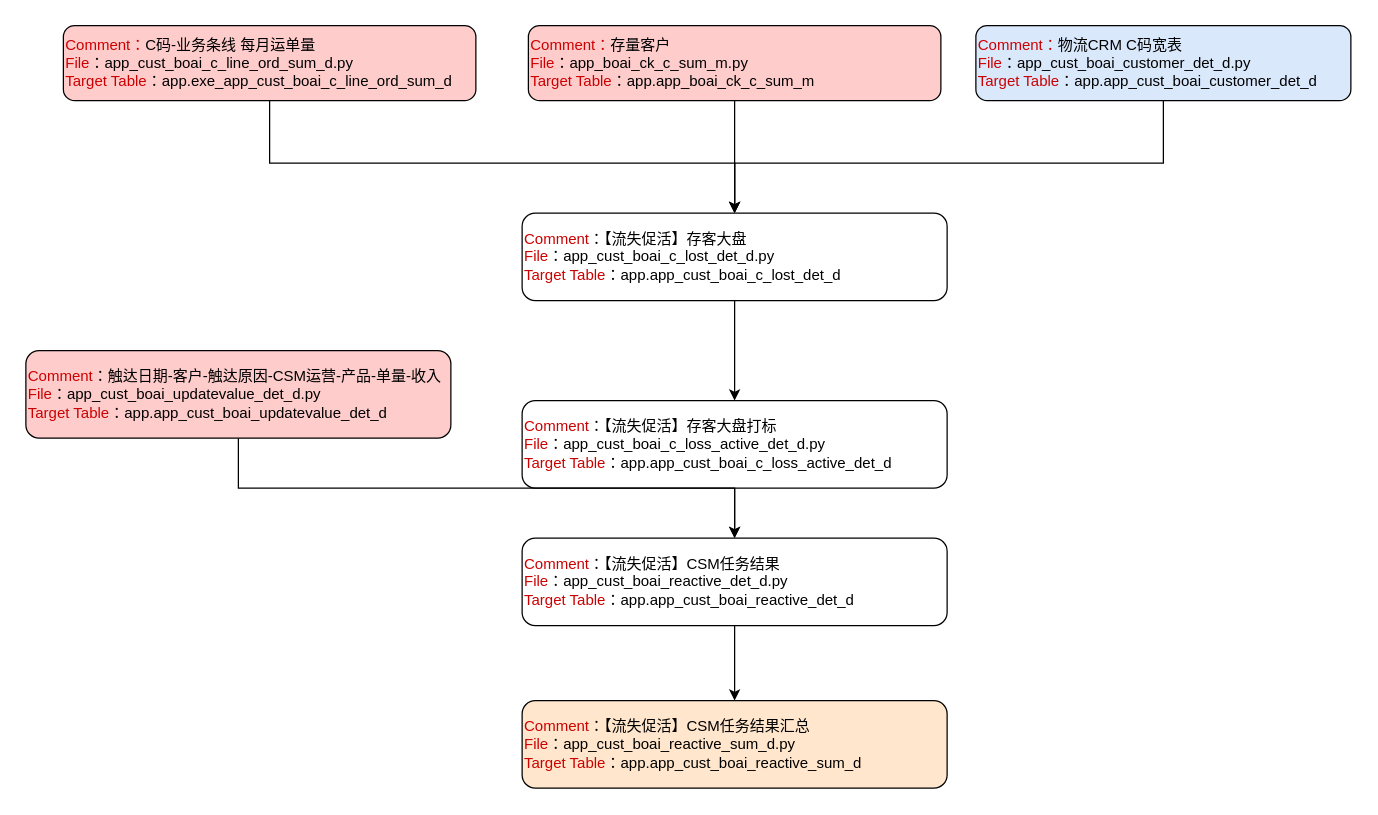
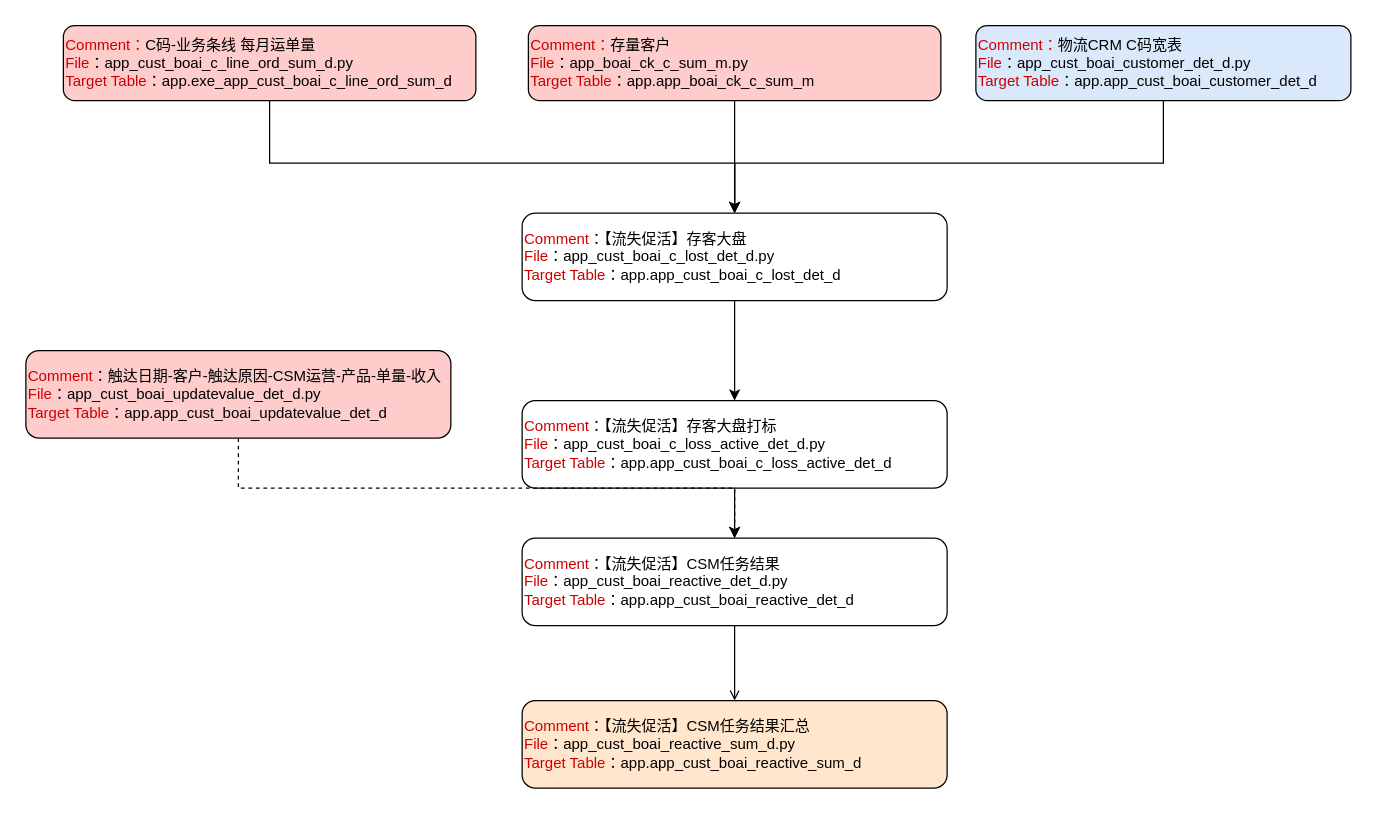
(361, 488) -> (361, 488)
(734, 691) -> (734, 693)
